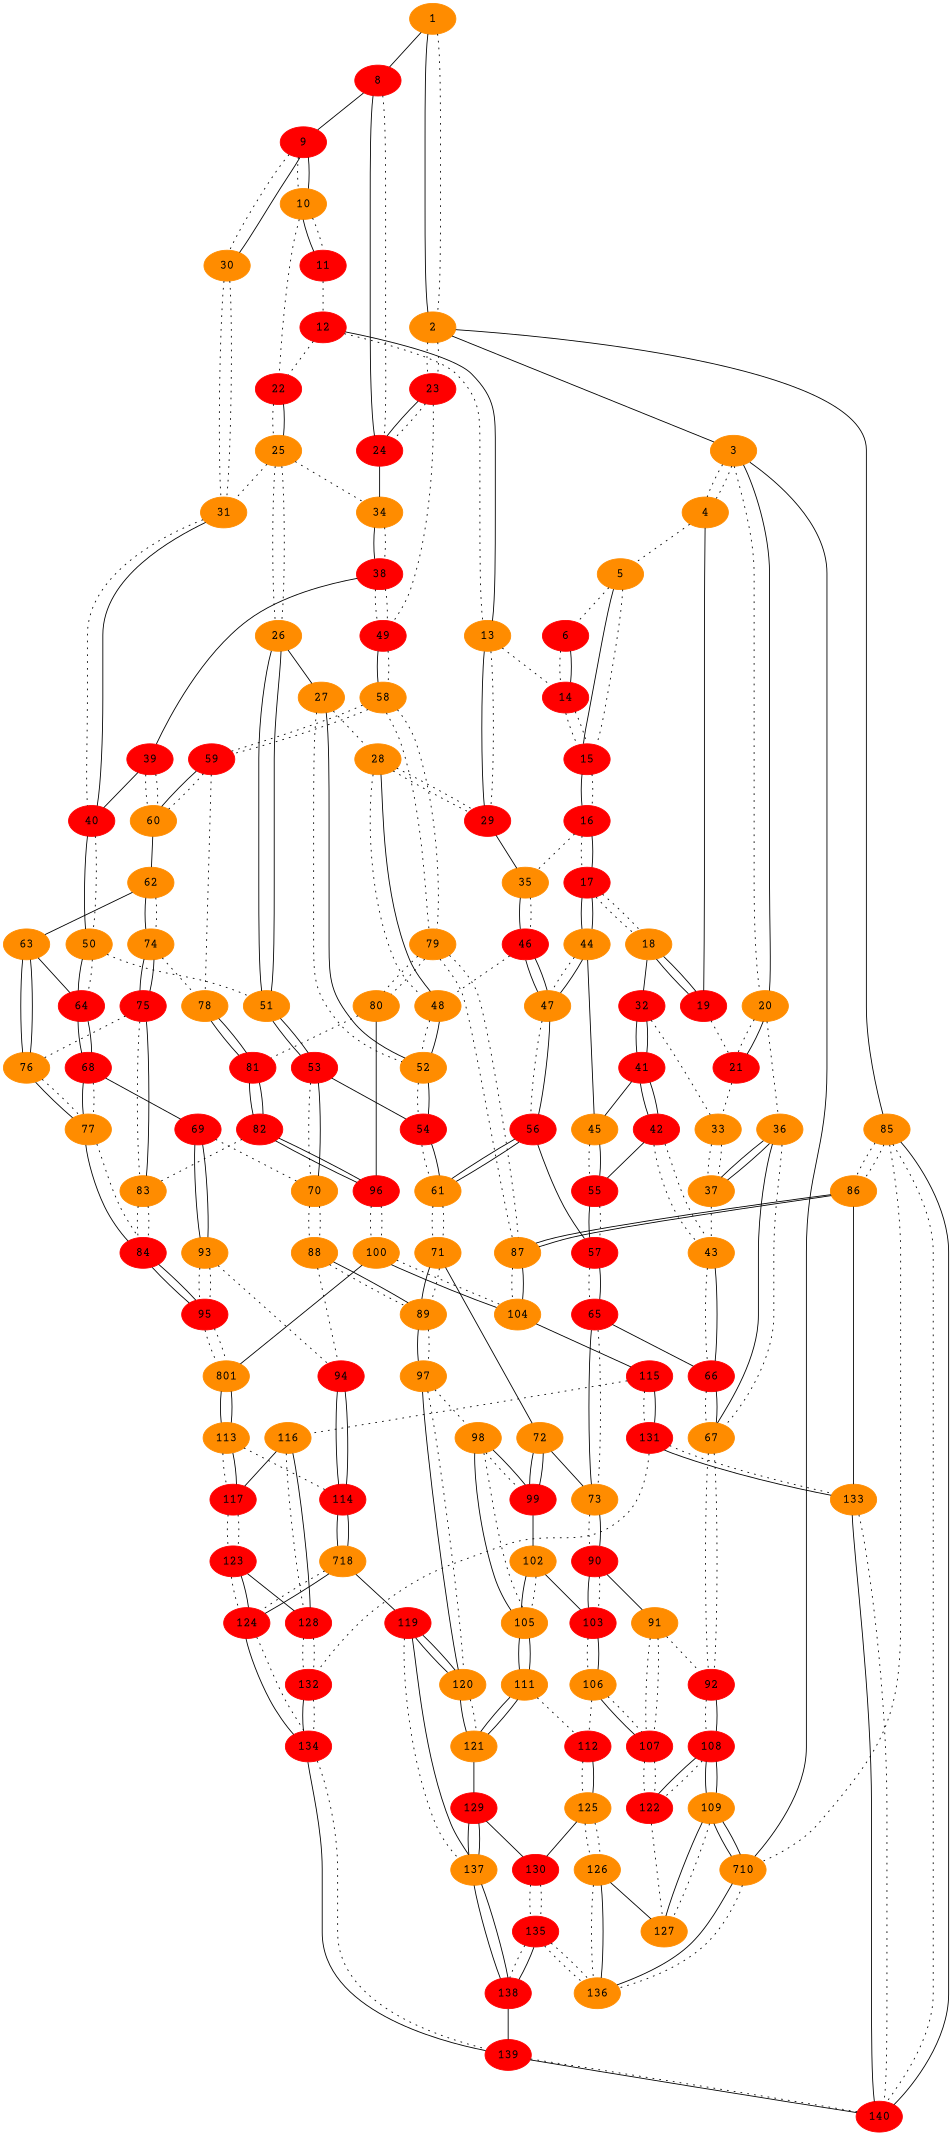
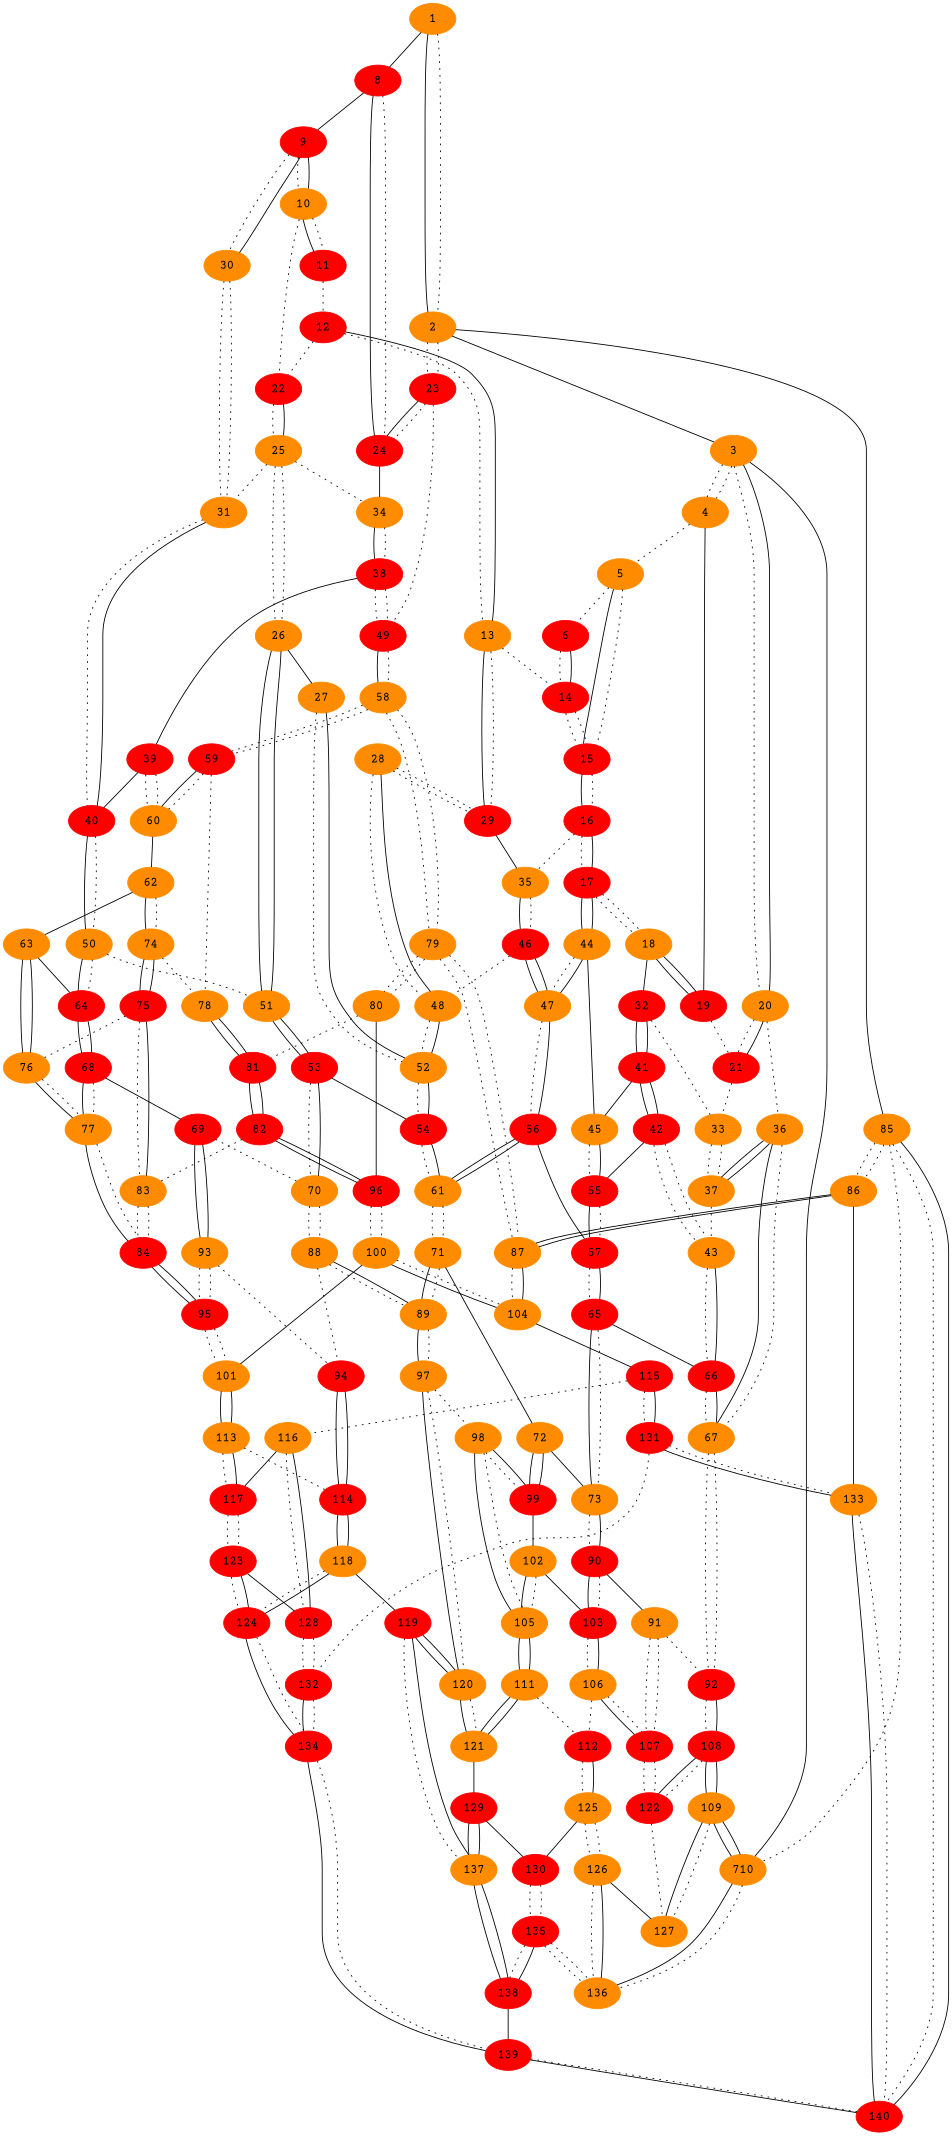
(350, 728) -> none
(226, 1376) -> (226, 1376)
(343, 1561) -> (343, 1561)
